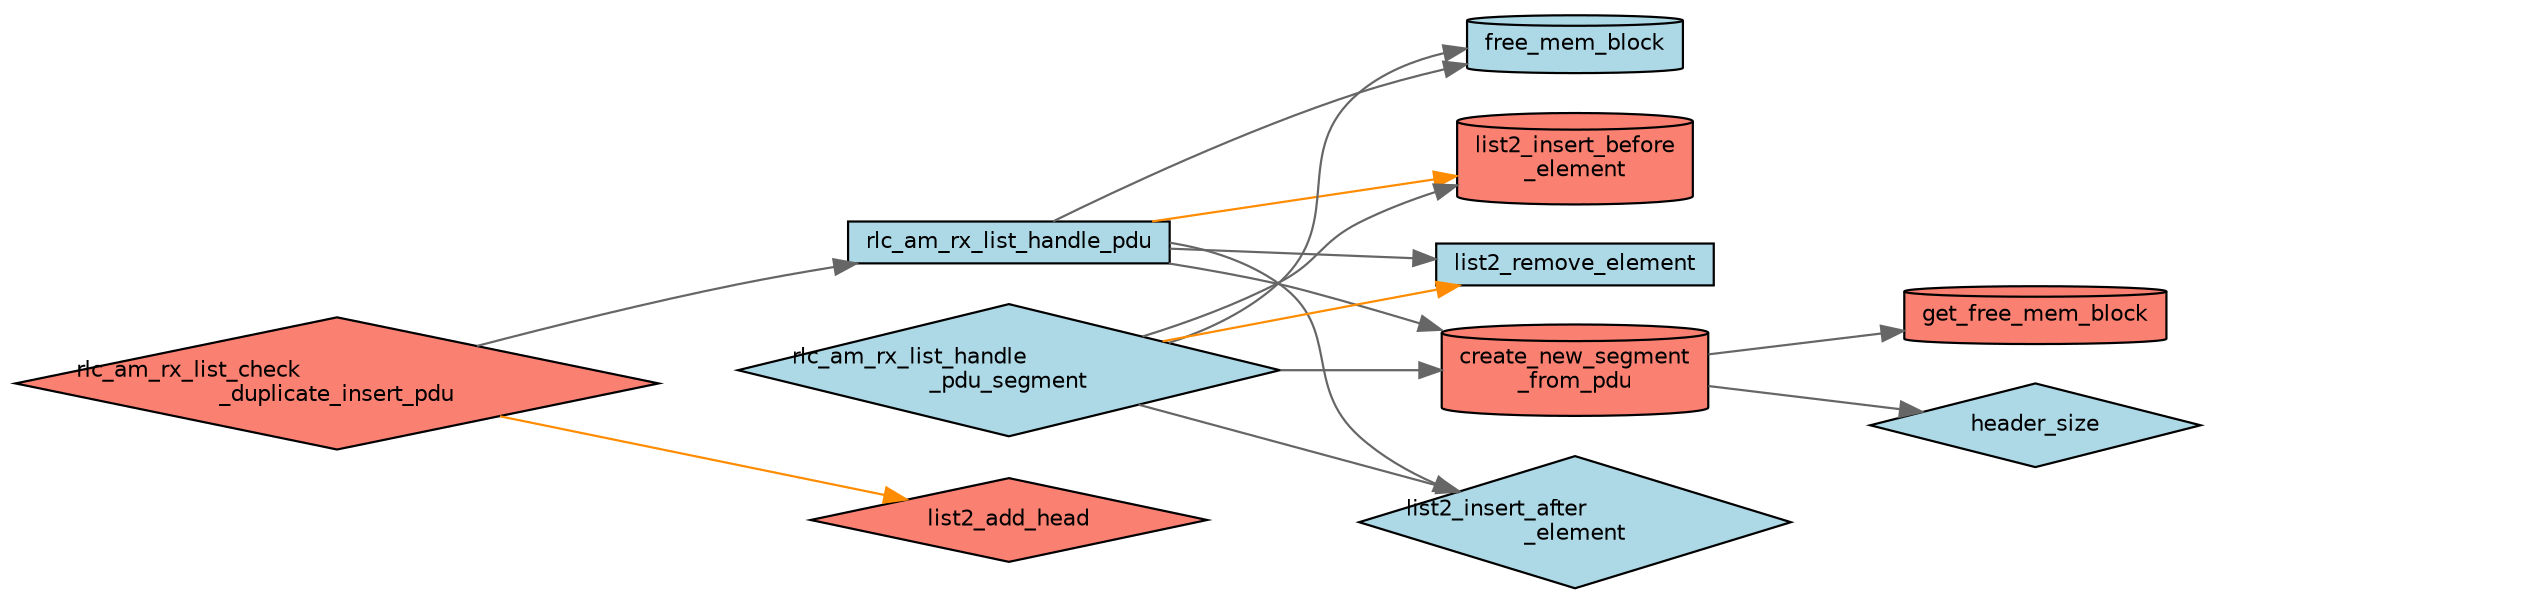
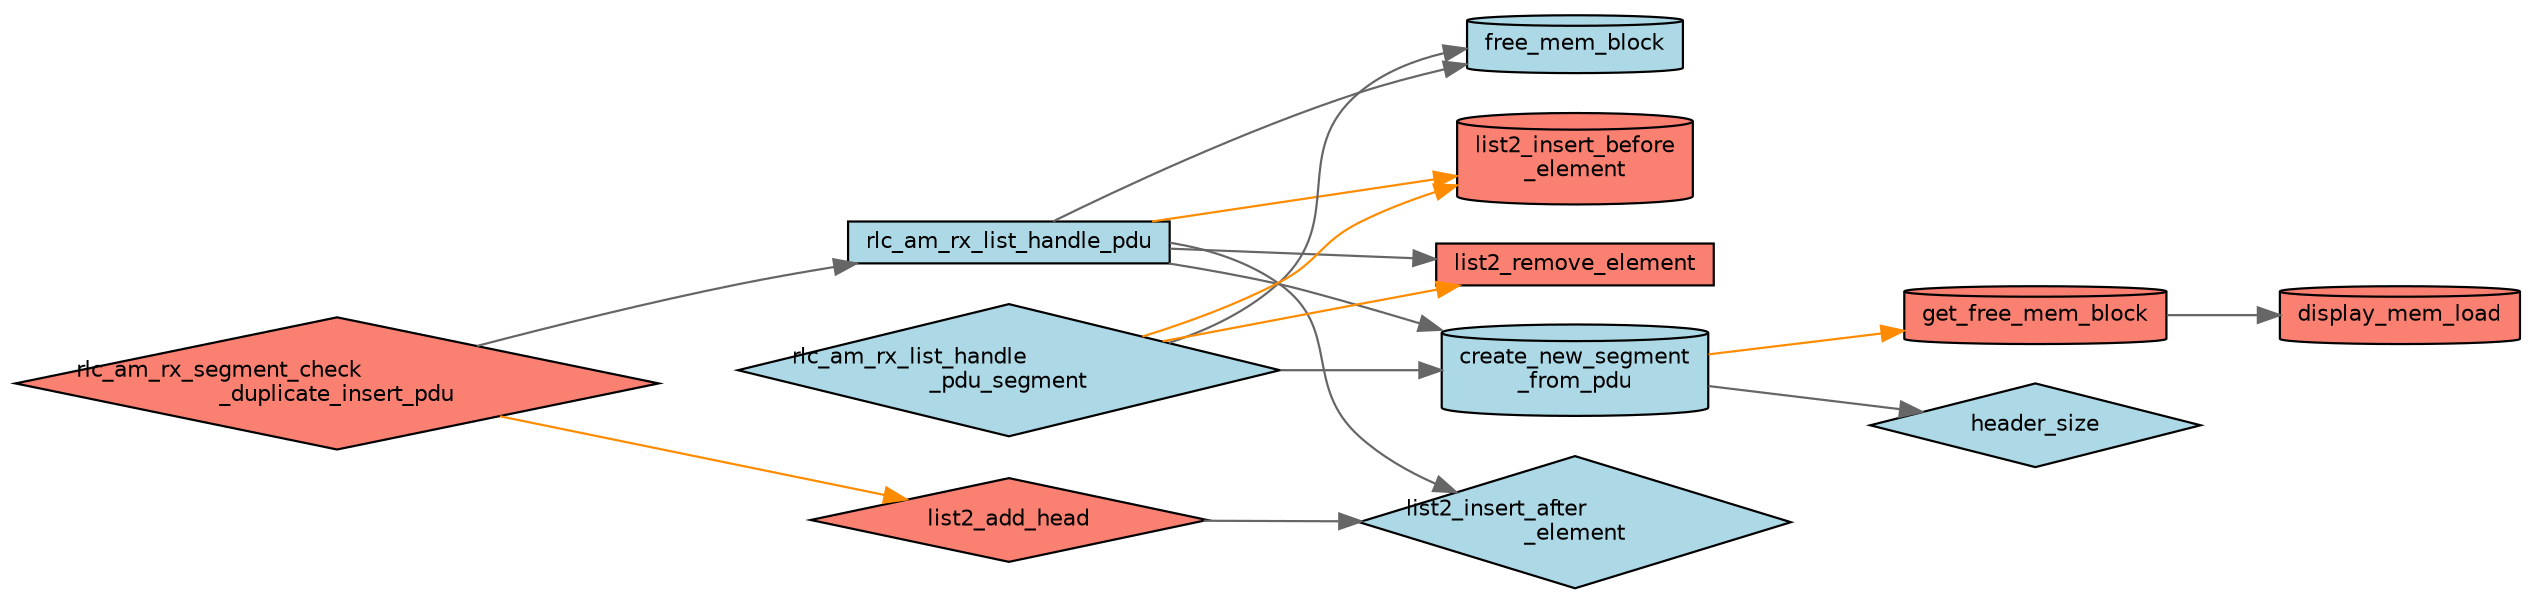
(1331, 241) -> (1331, 241)
(1575, 264) -> (1575, 264)
none -> (2400, 315)
(1795, 344) -> (1795, 344)
(1575, 370) -> (1575, 370)
(337, 383) -> (337, 383)
(1288, 445) -> (1271, 521)
